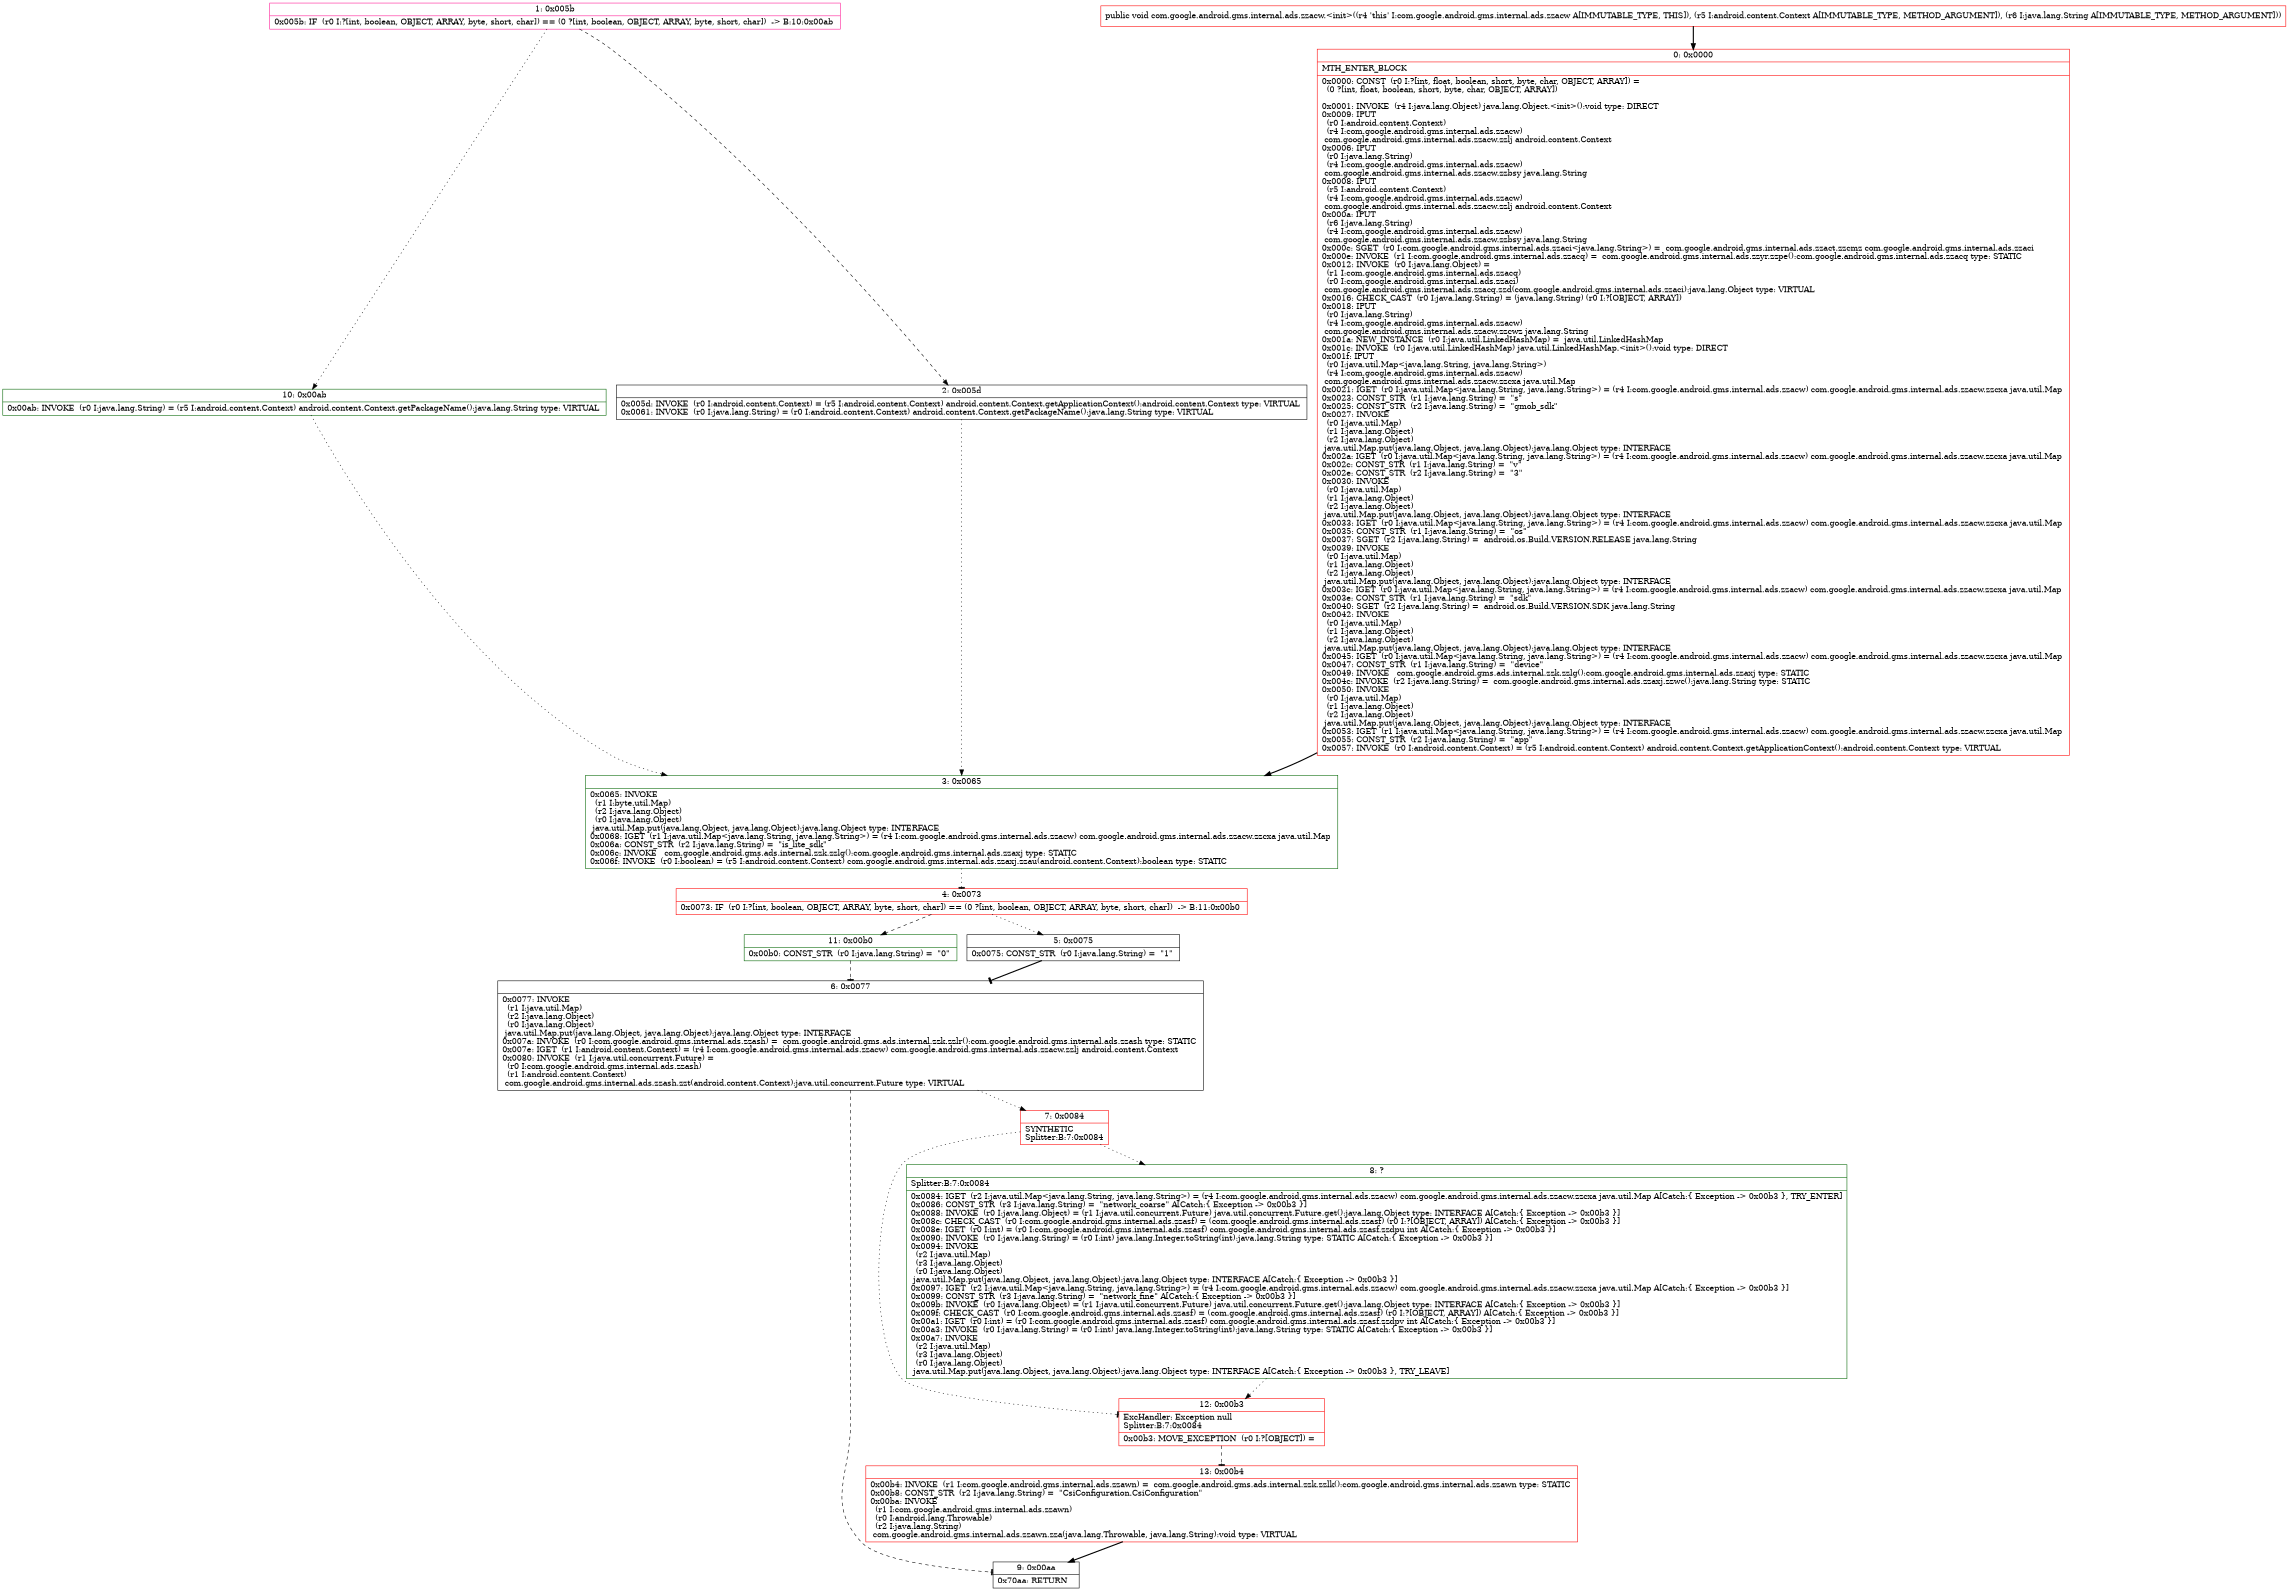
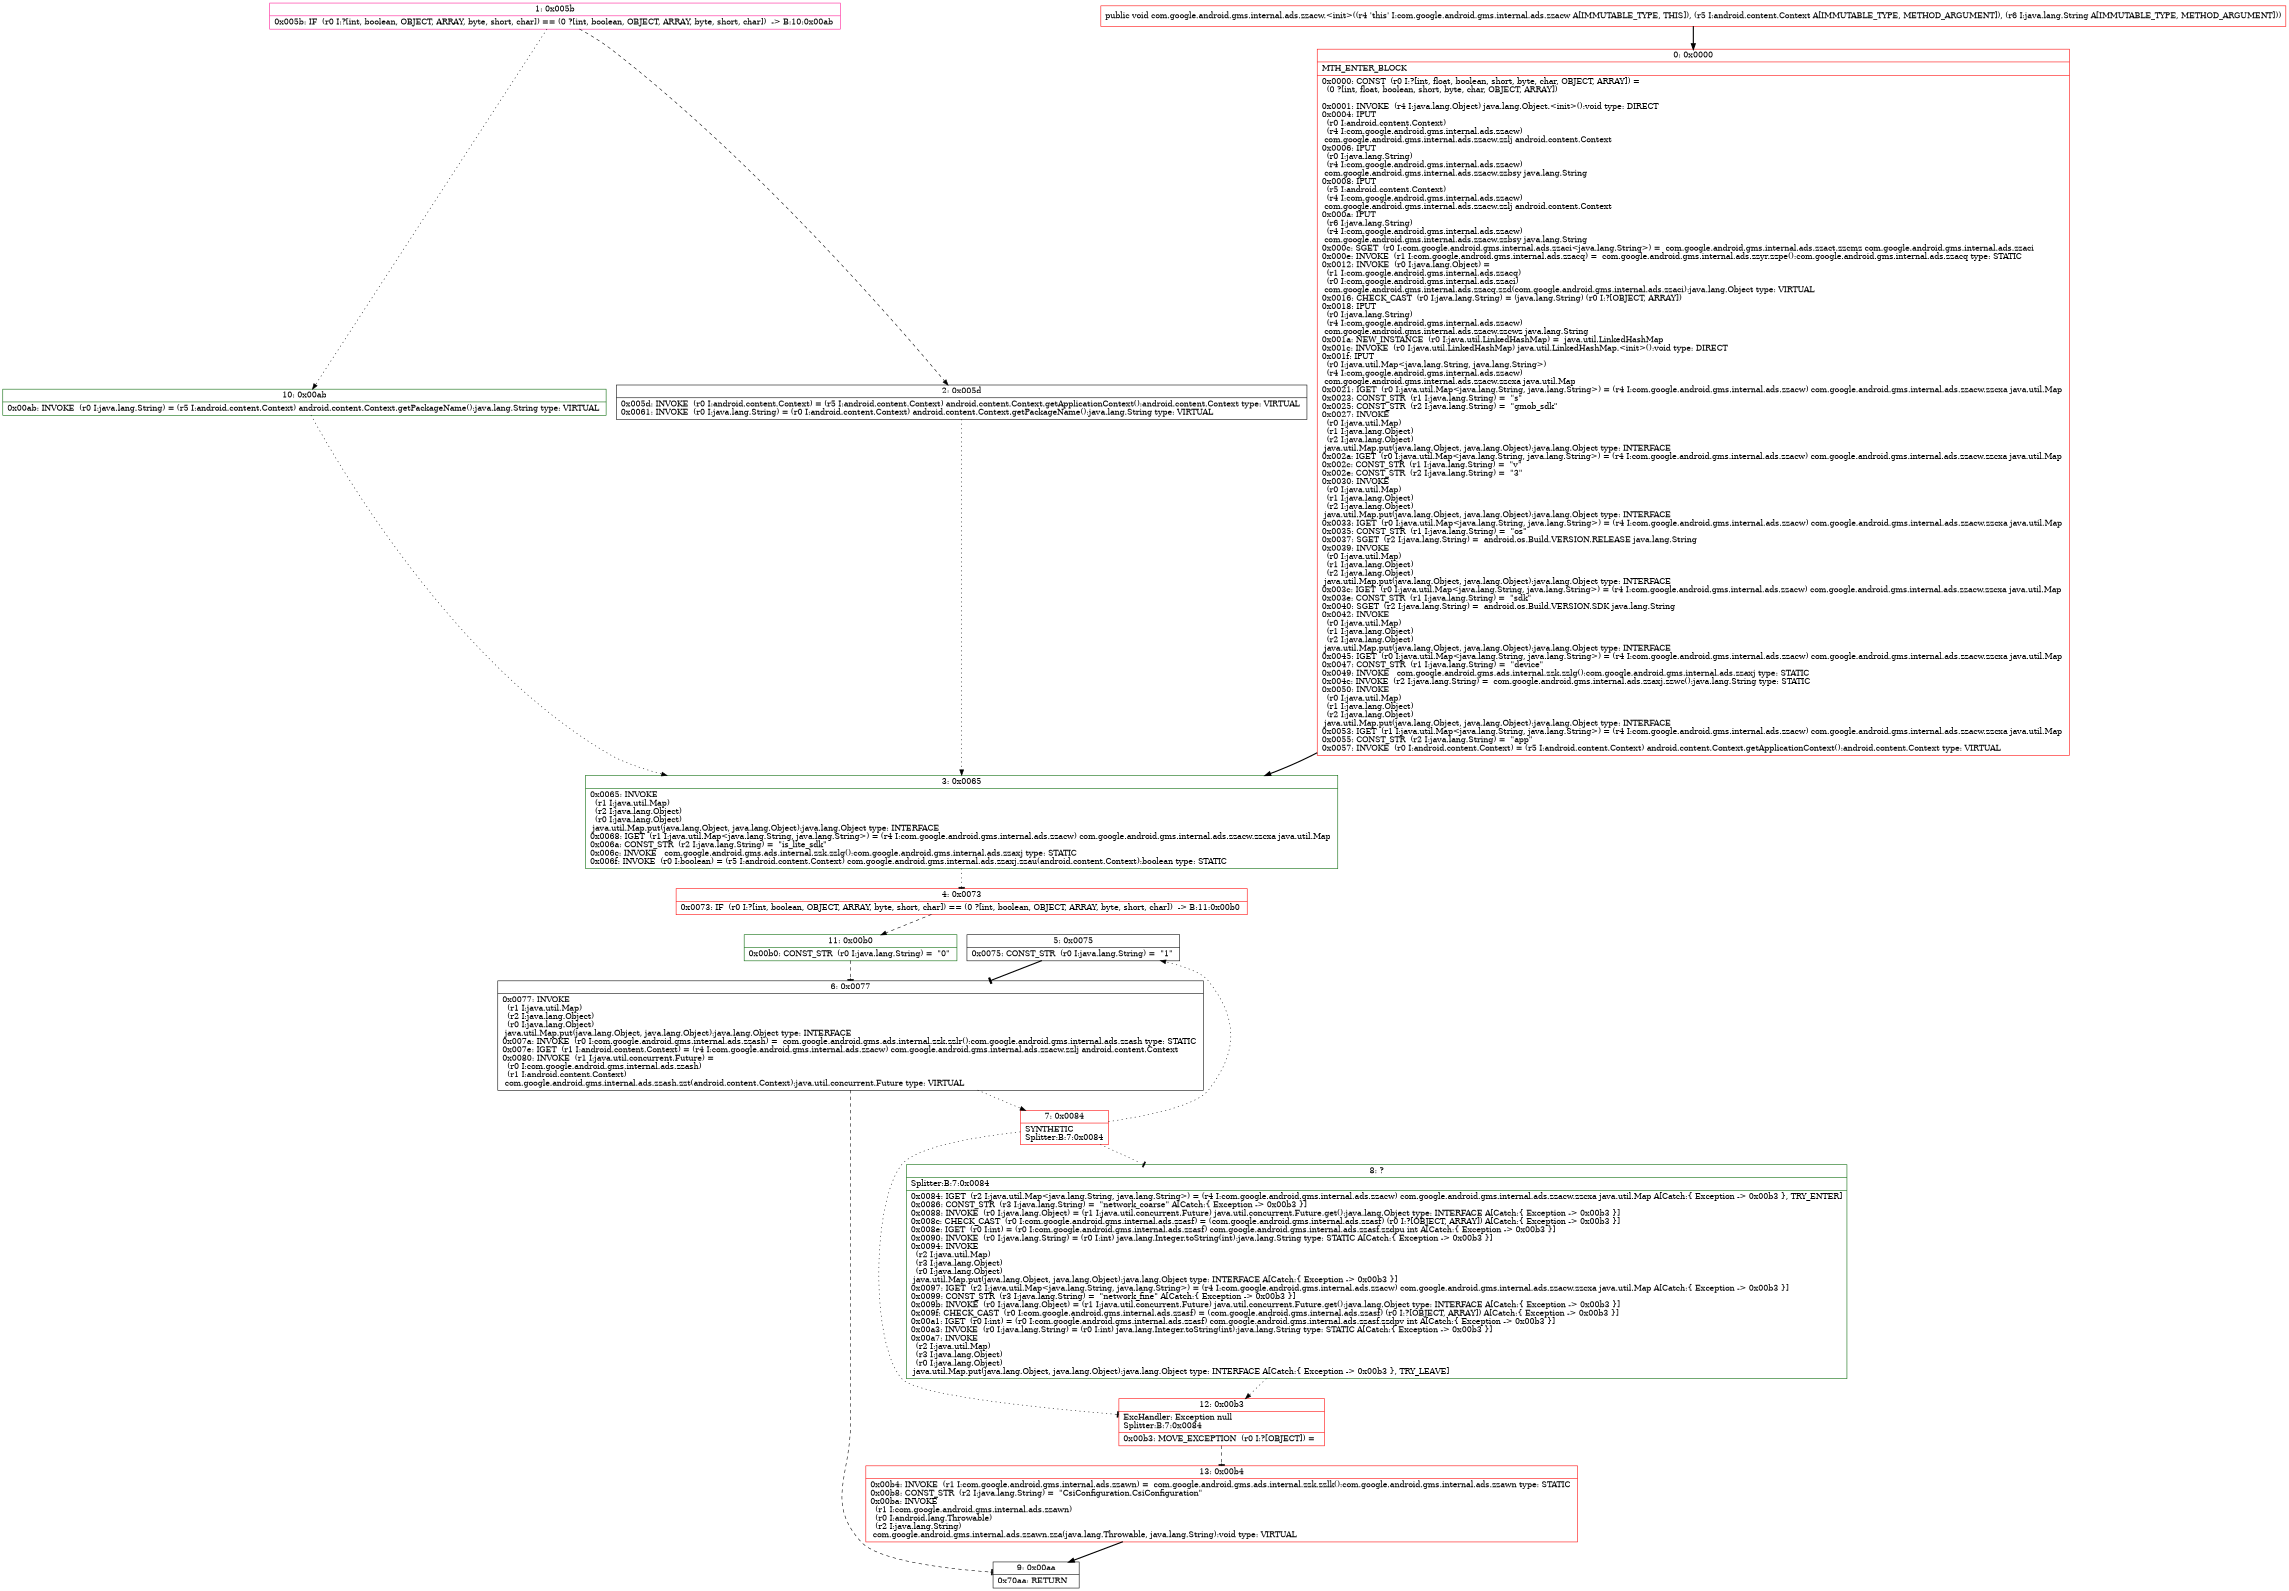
(1351, 115) -> (1351, 115)
(631, 803) -> (630, 803)
(1015, 924) -> (1224, 1064)
(1120, 1154) -> (1120, 1154)
